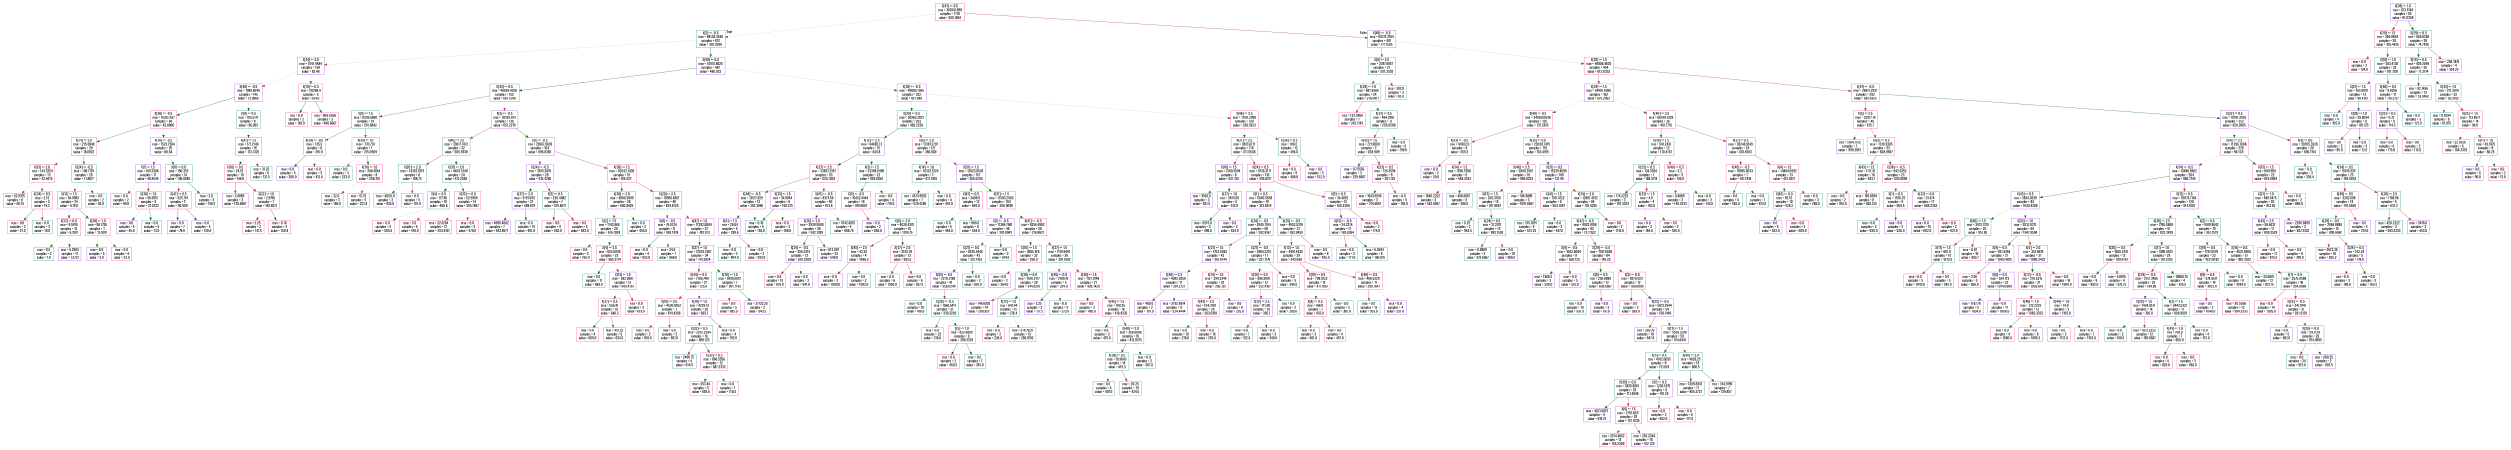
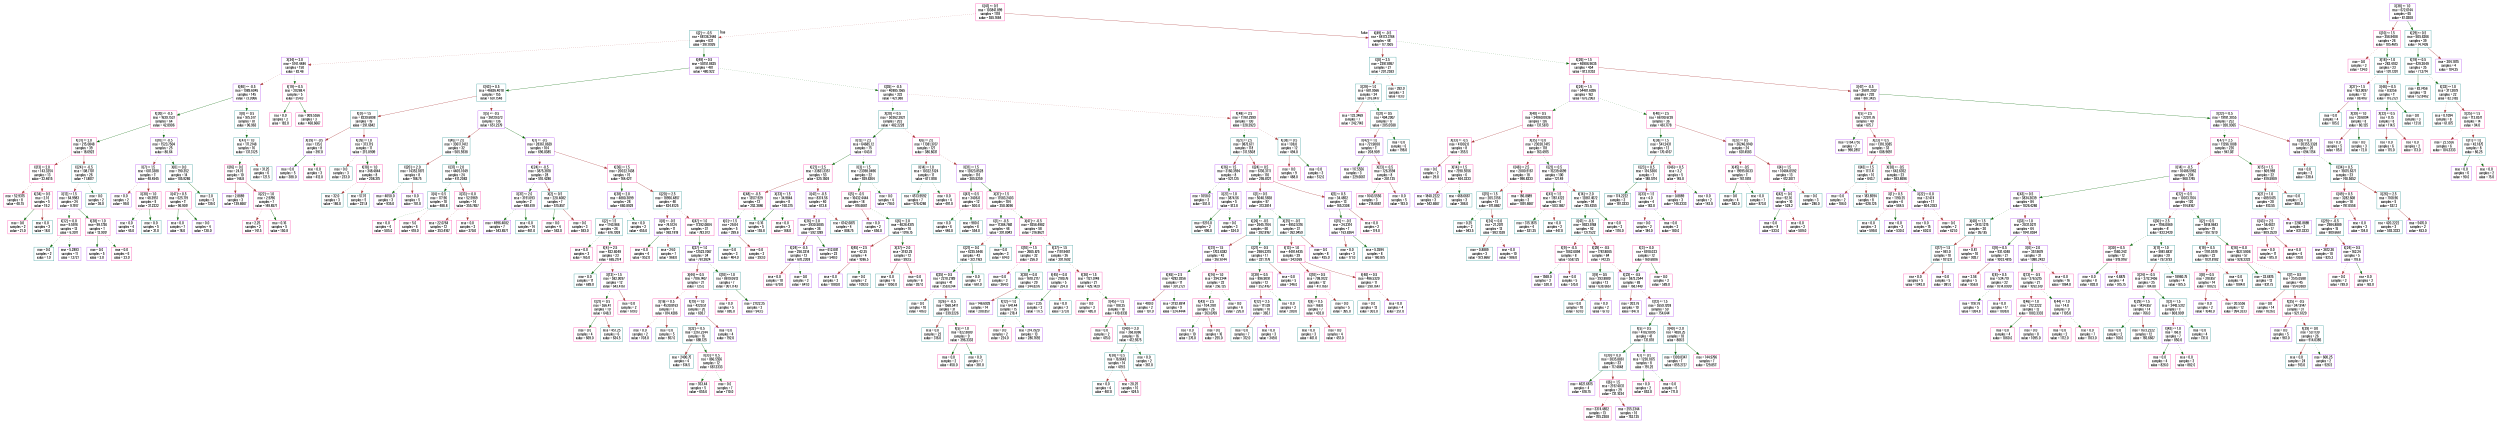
(97, 240) -> (97, 240)
(1616, 267) -> (1615, 267)
